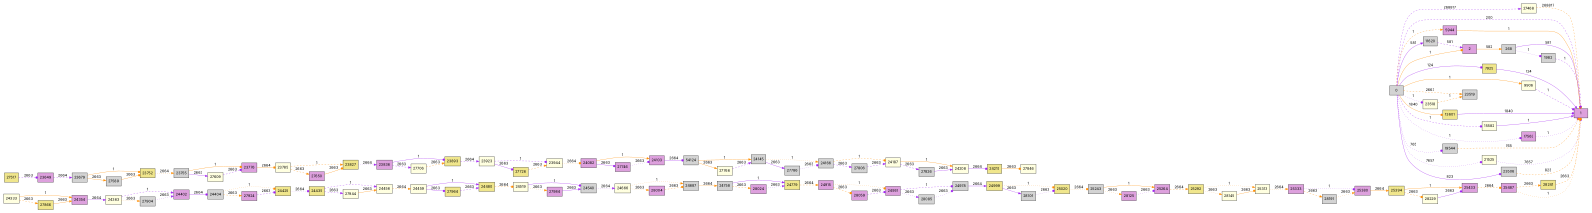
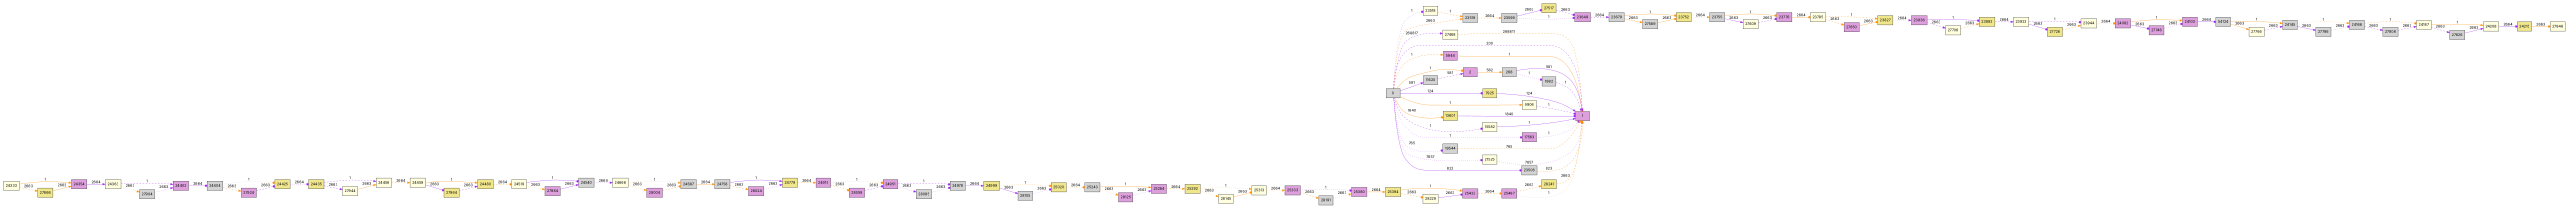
none -> (1509, 18)
(451, 183) -> (450, 182)
(1144, 193) -> (1141, 193)
